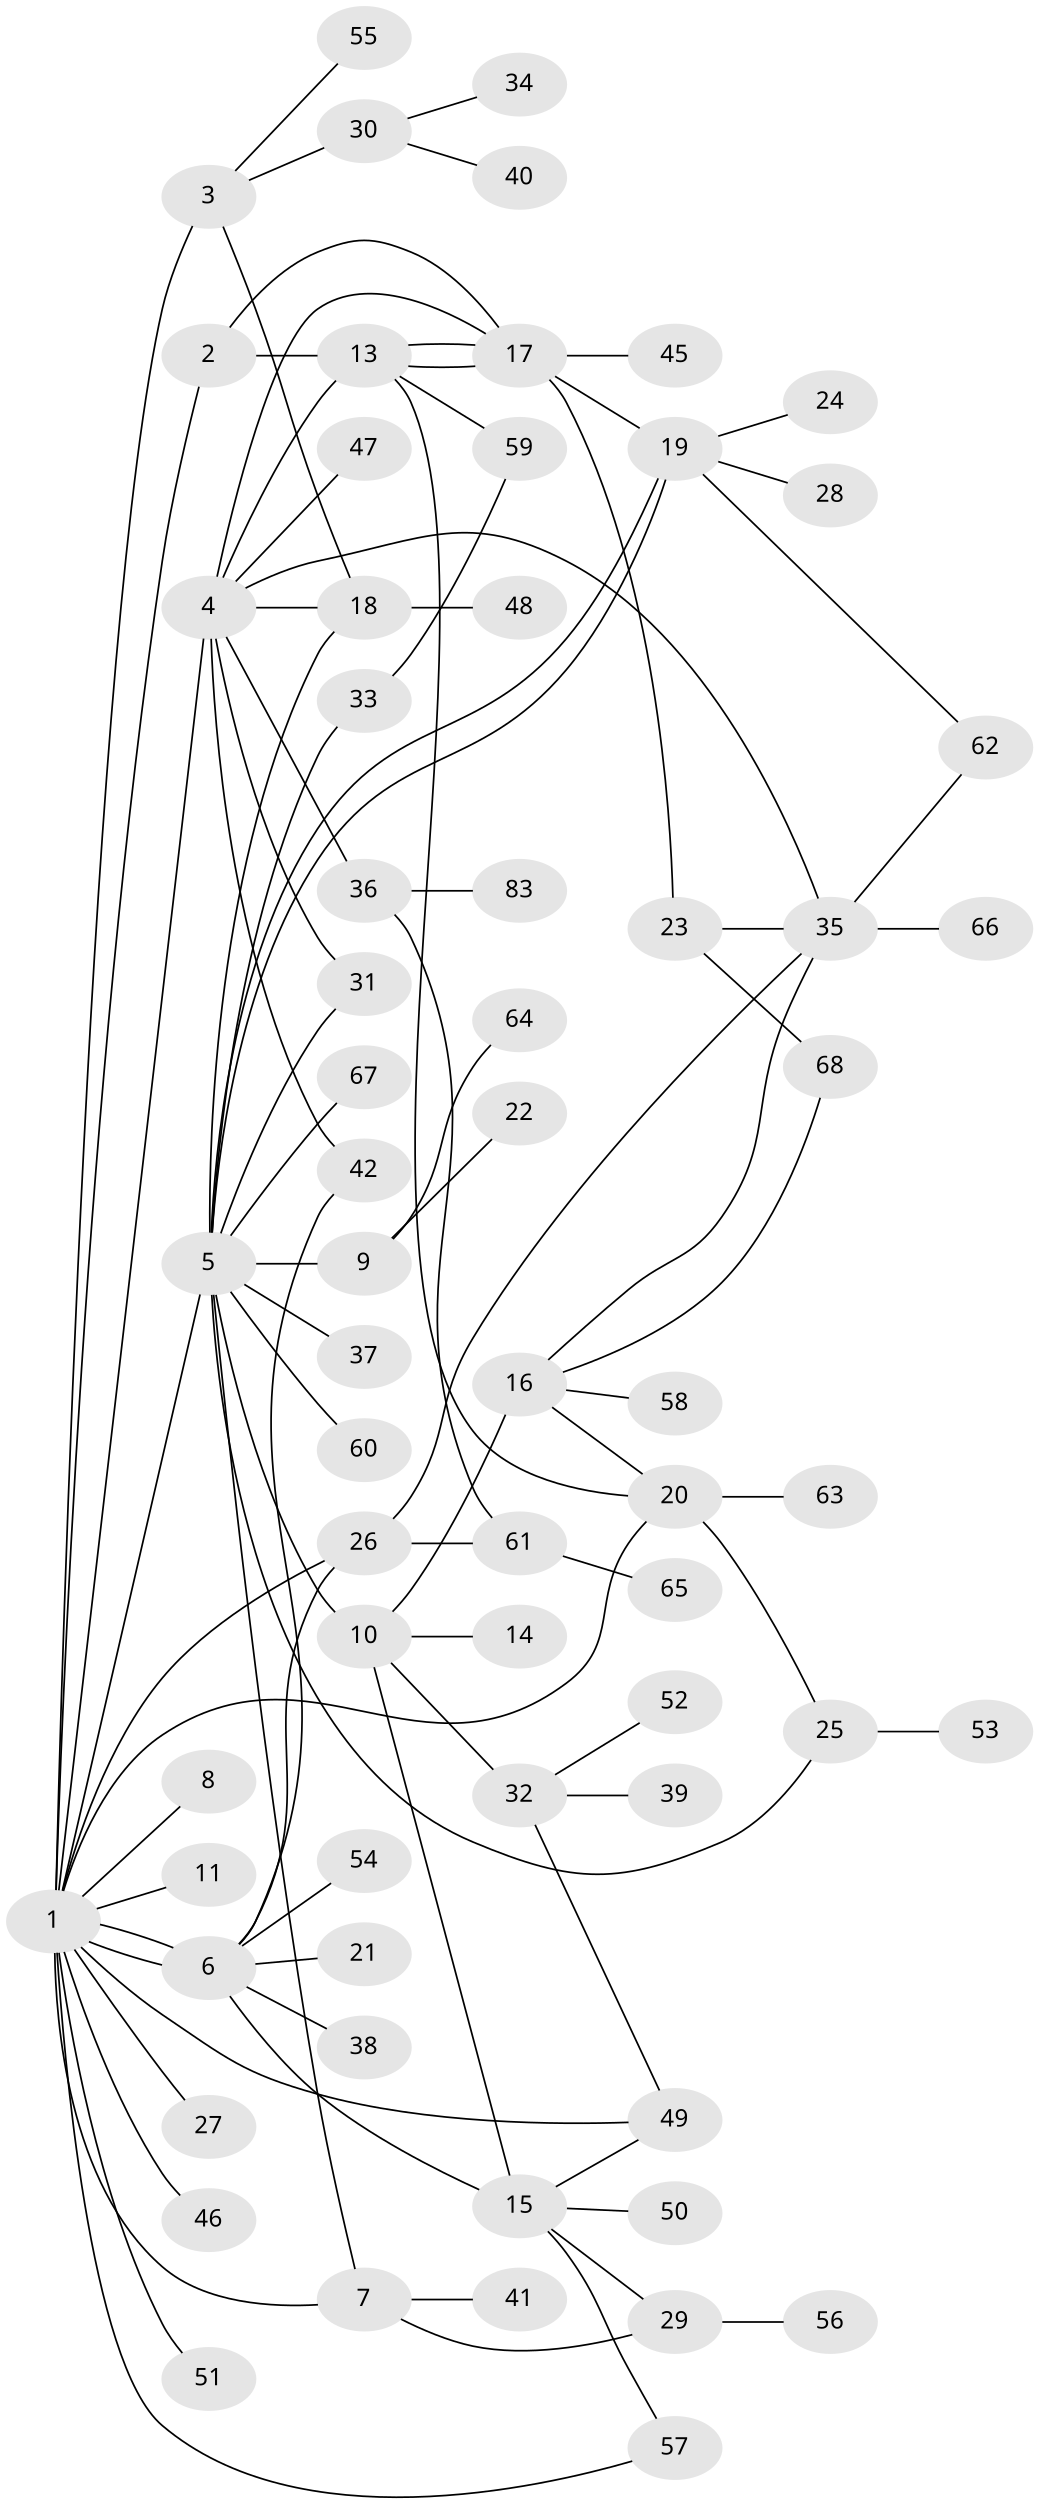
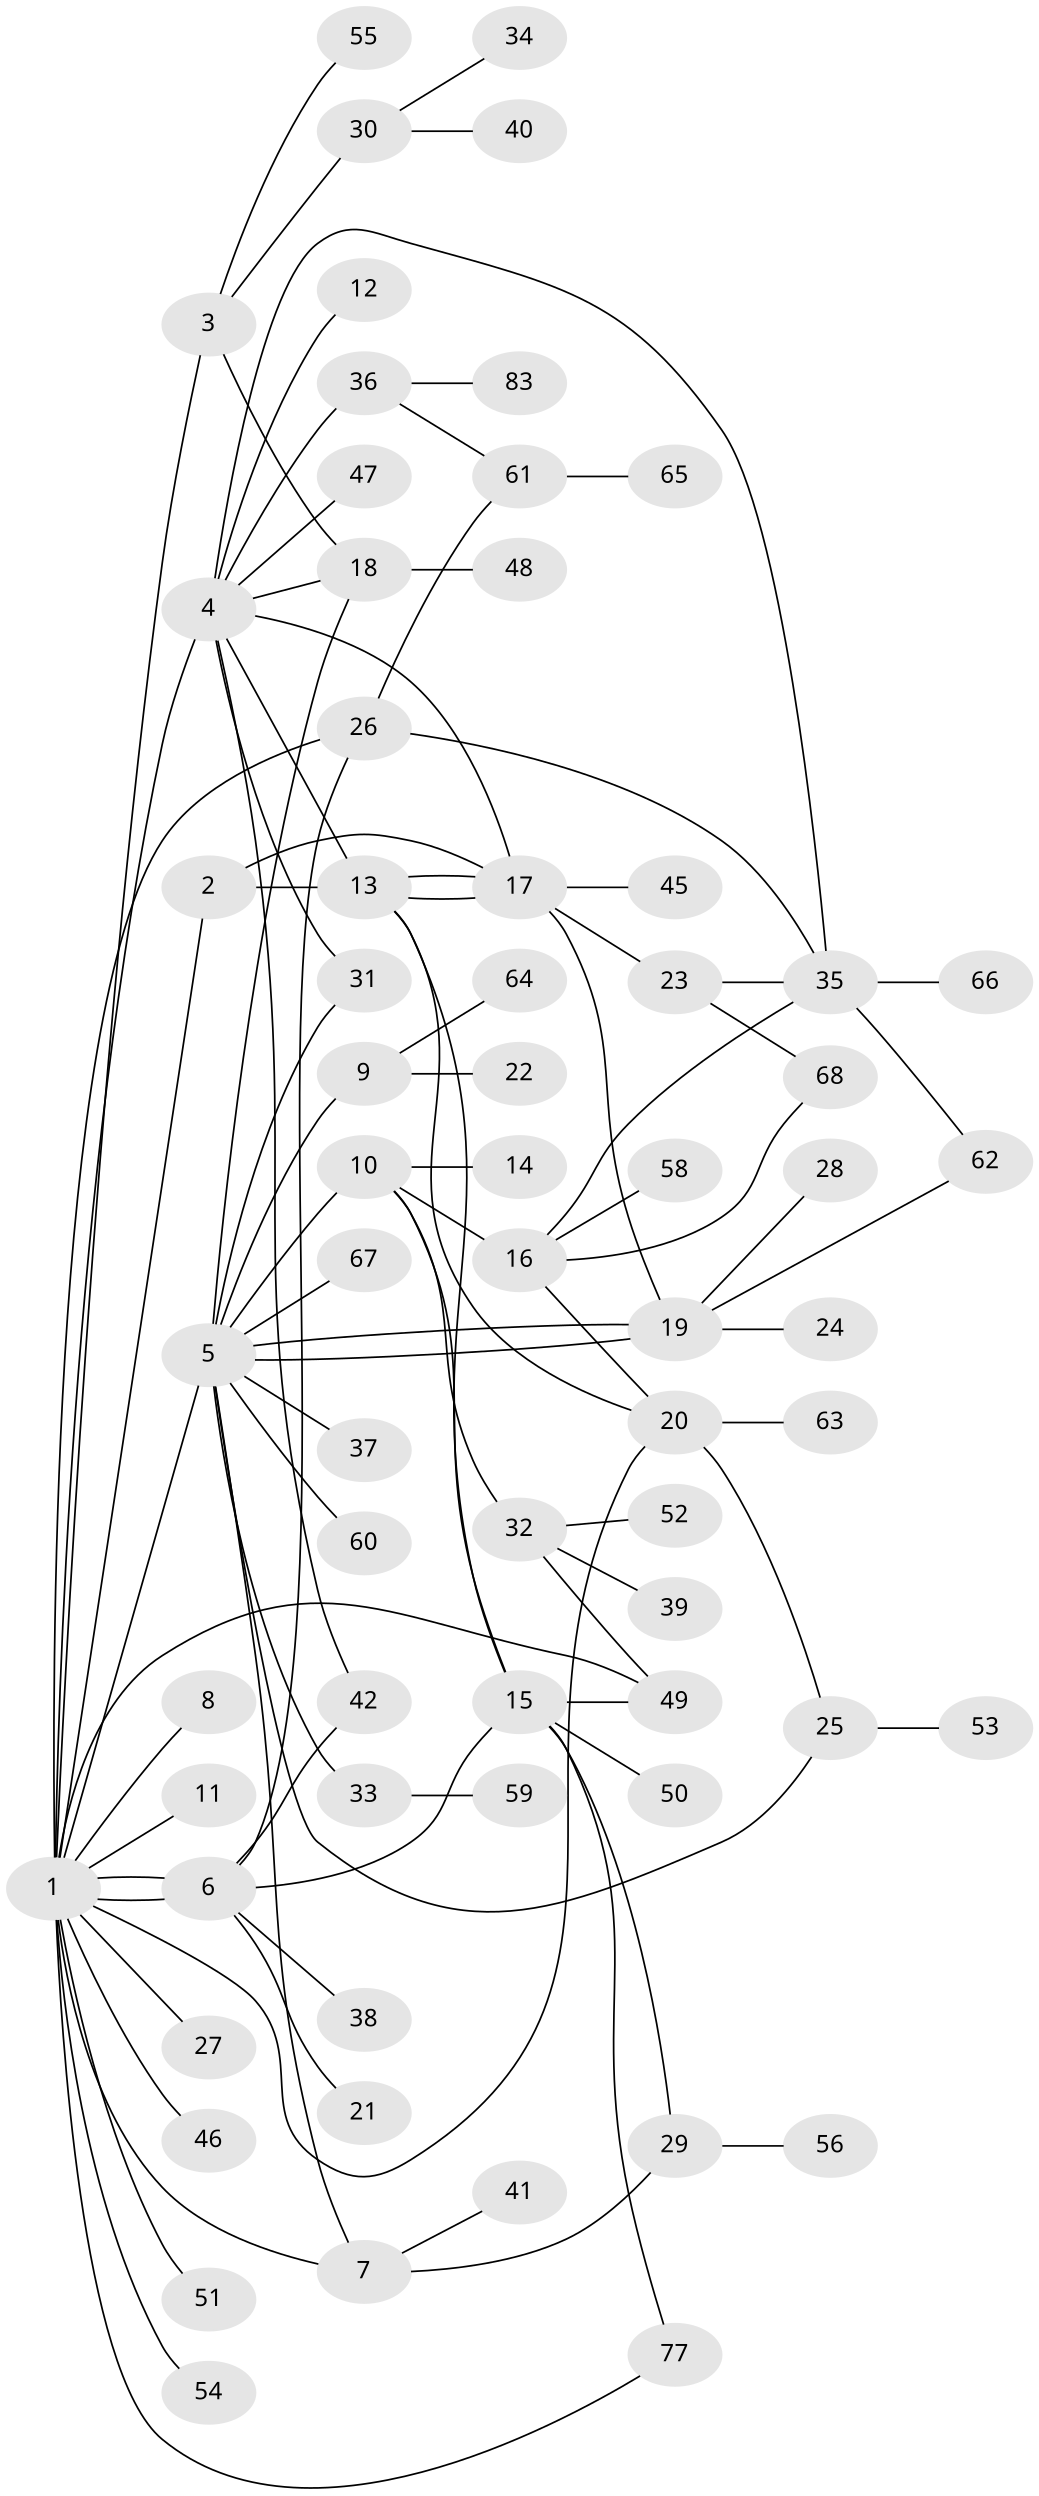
none -> (364, 290)
(442, 402) -> (458, 1308)
(278, 1921) -> (92, 2152)
(675, 2448) -> (675, 2355)
